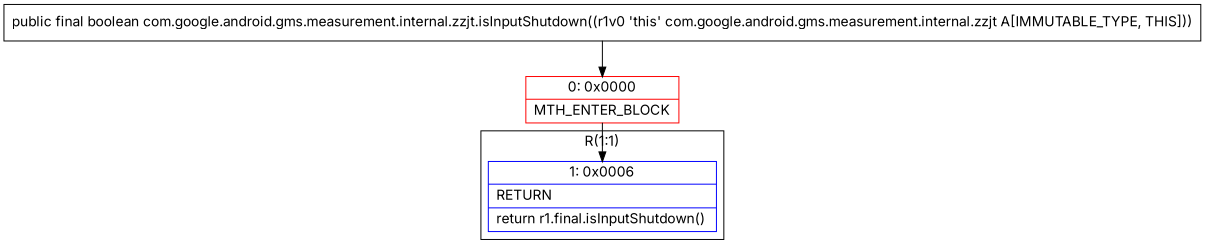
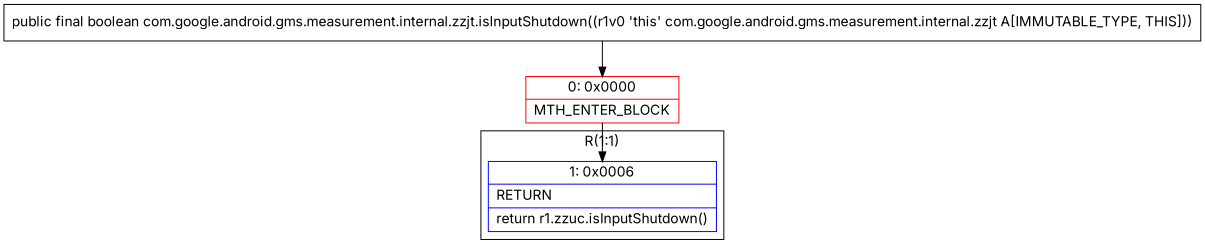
(601, 219) -> (602, 219)
